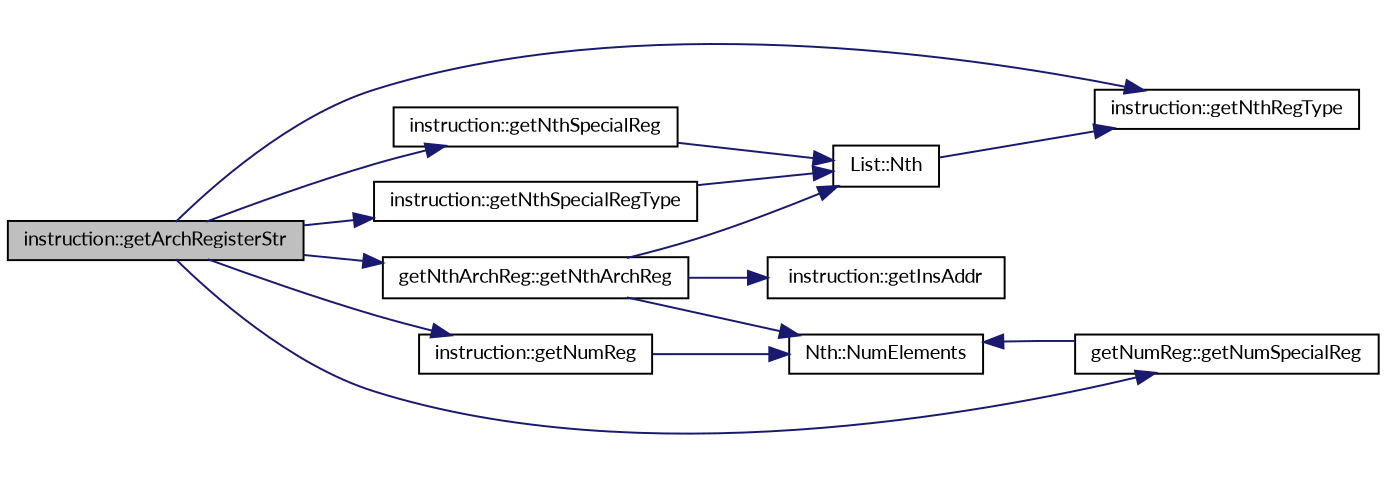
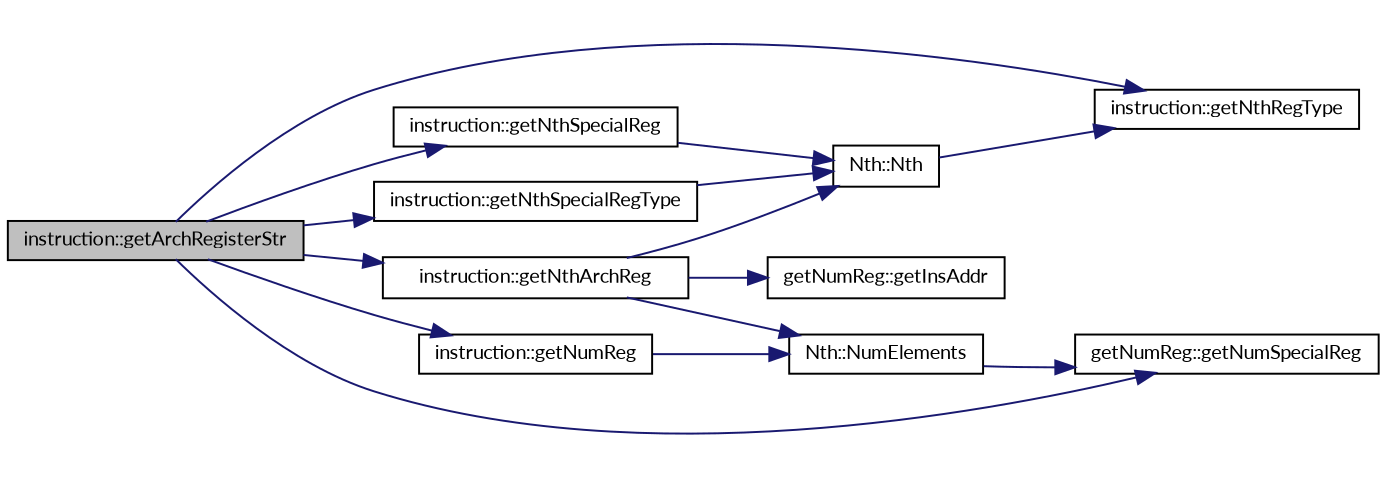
(886, 166) -> (886, 166)
(536, 278) -> (536, 278)
(886, 278) -> (886, 278)
(1039, 341) -> (1019, 367)
